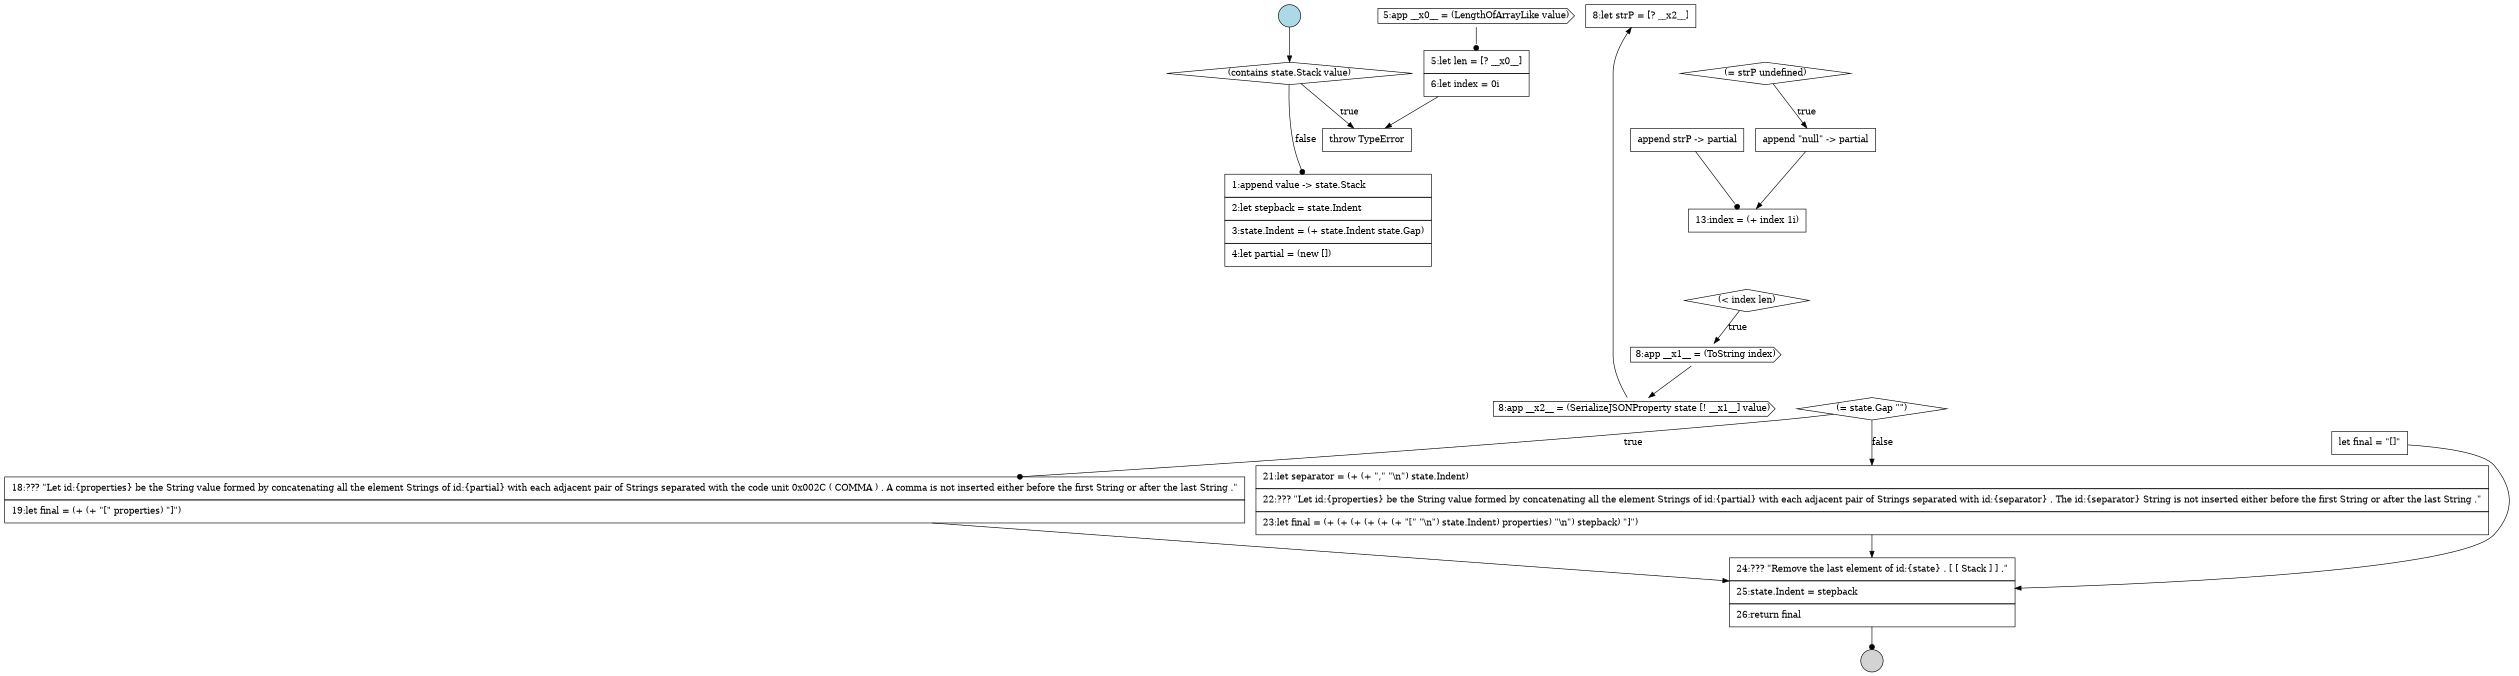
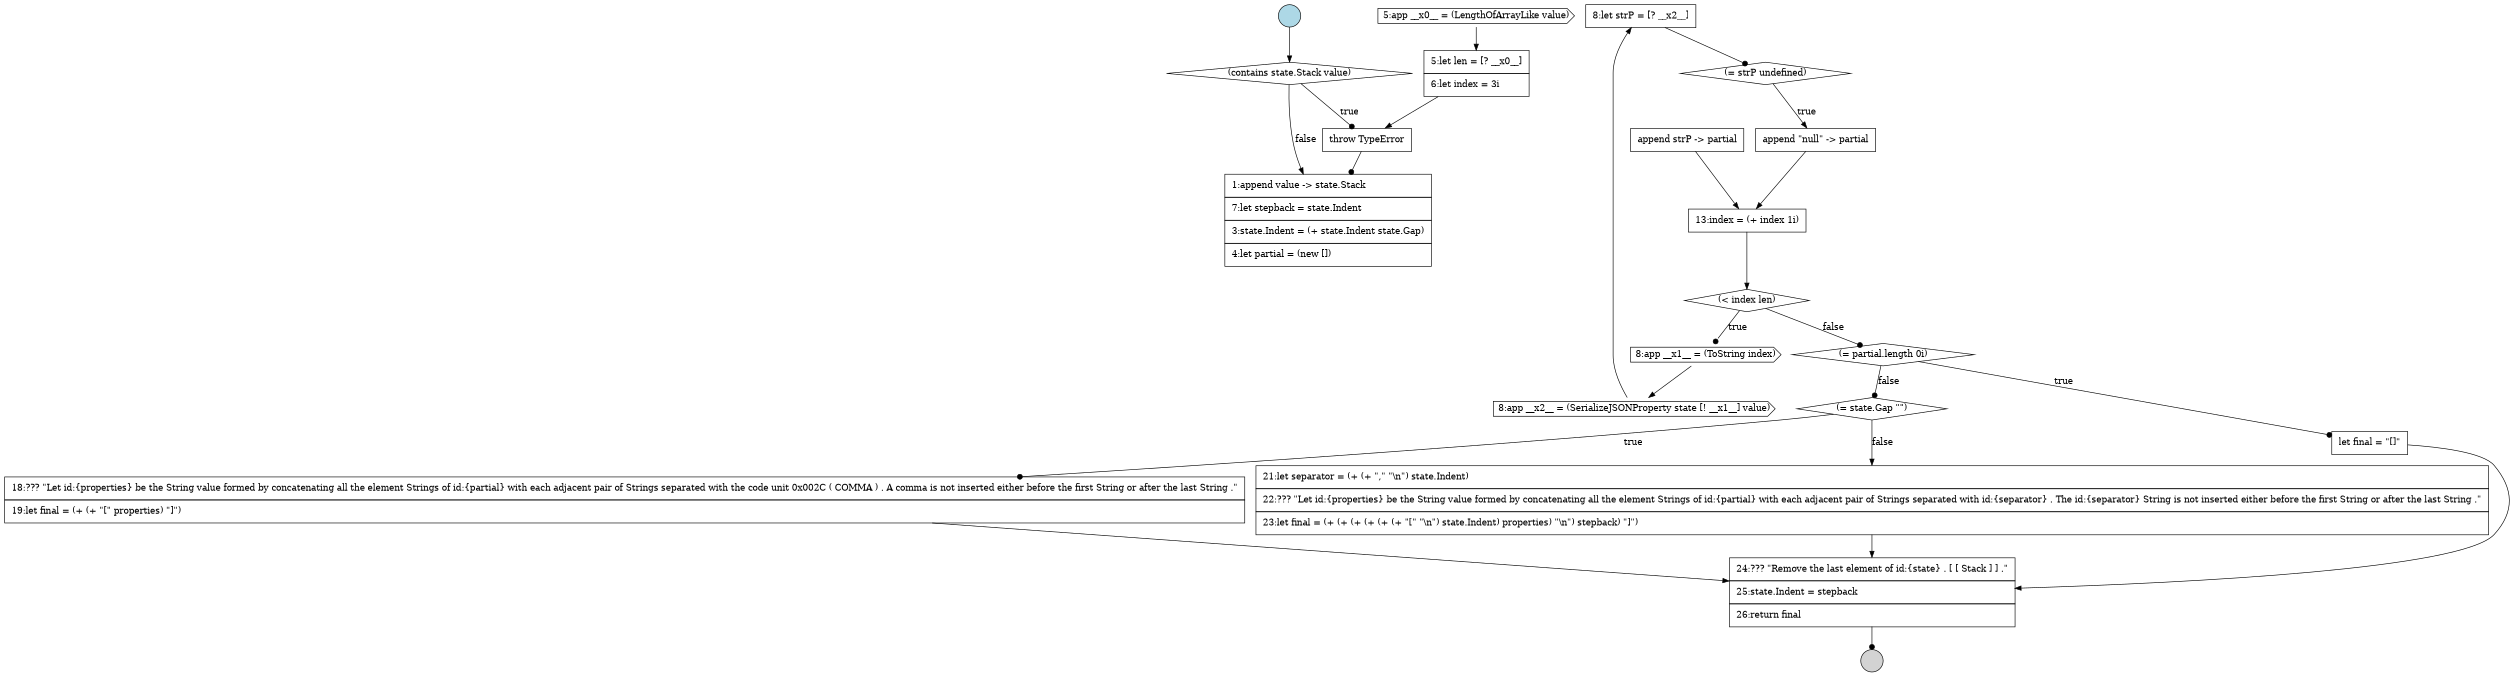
(1476, 36) -> (1476, 36)
none -> (1704, 45)
(1465, 85) -> (1465, 85)
(1325, 104) -> (1325, 104)
(1291, 128) -> (1291, 128)
none -> (1357, 160)
(1715, 177) -> (1715, 177)
(1297, 208) -> (1297, 208)
none -> (1747, 257)
(1729, 324) -> (1729, 324)
none -> (1883, 355)
